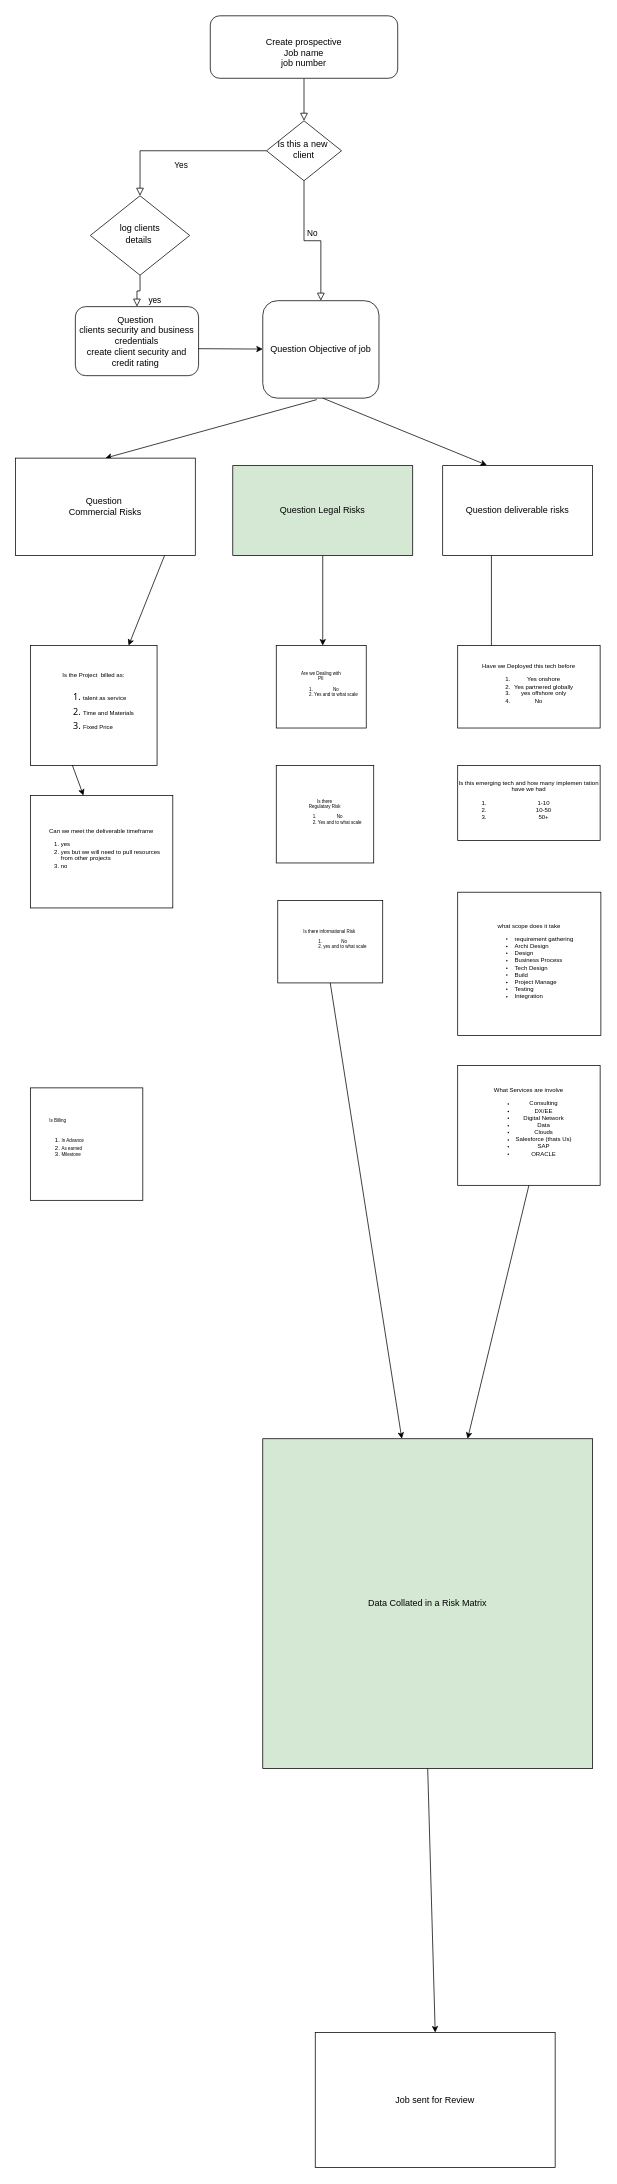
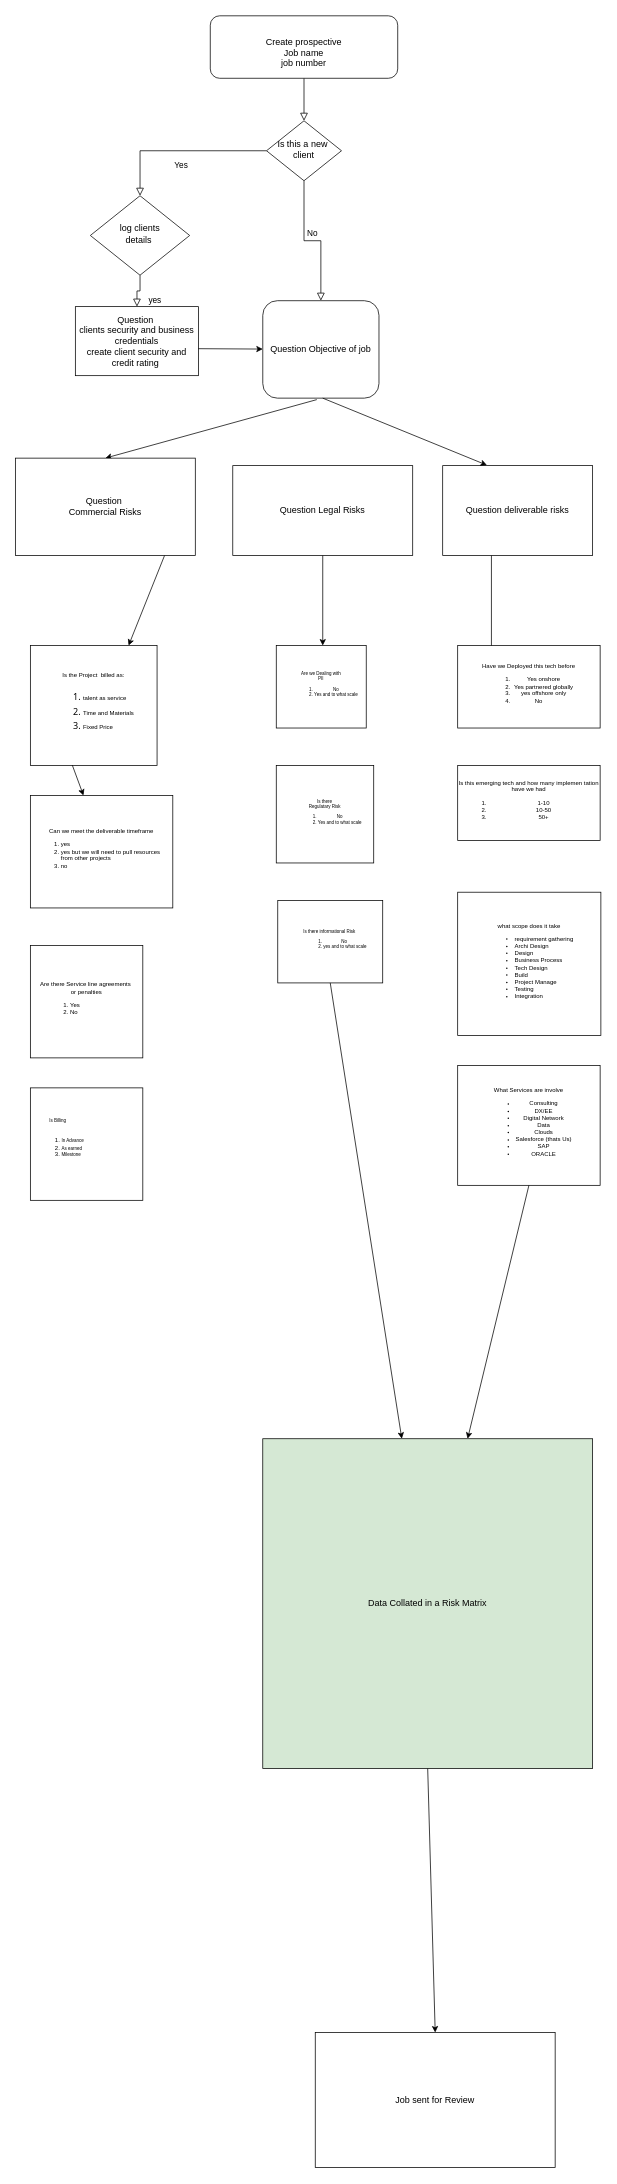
(137, 341) -> (137, 341)
(323, 510) -> (323, 510)
none -> (87, 1002)
